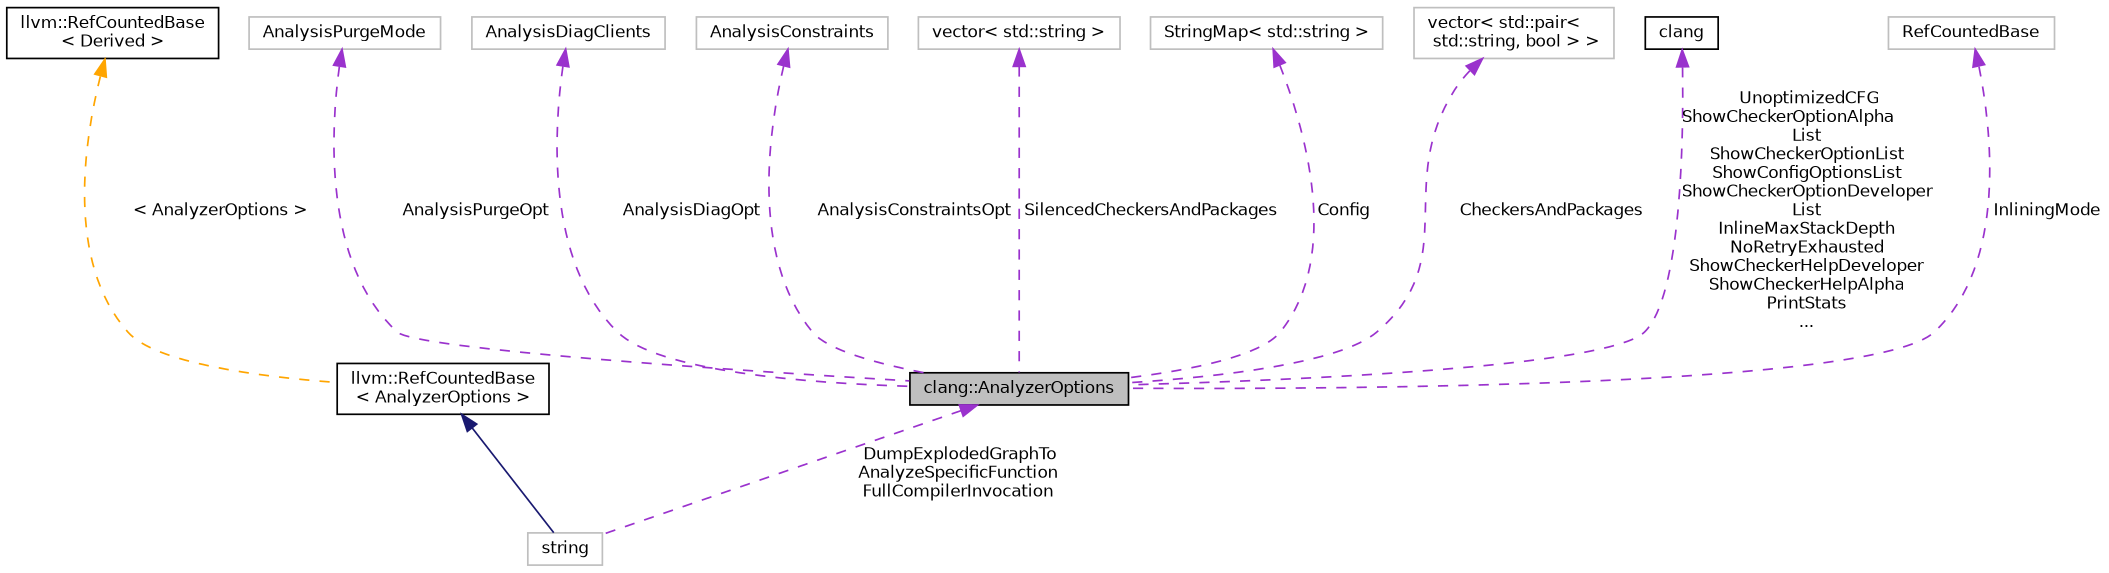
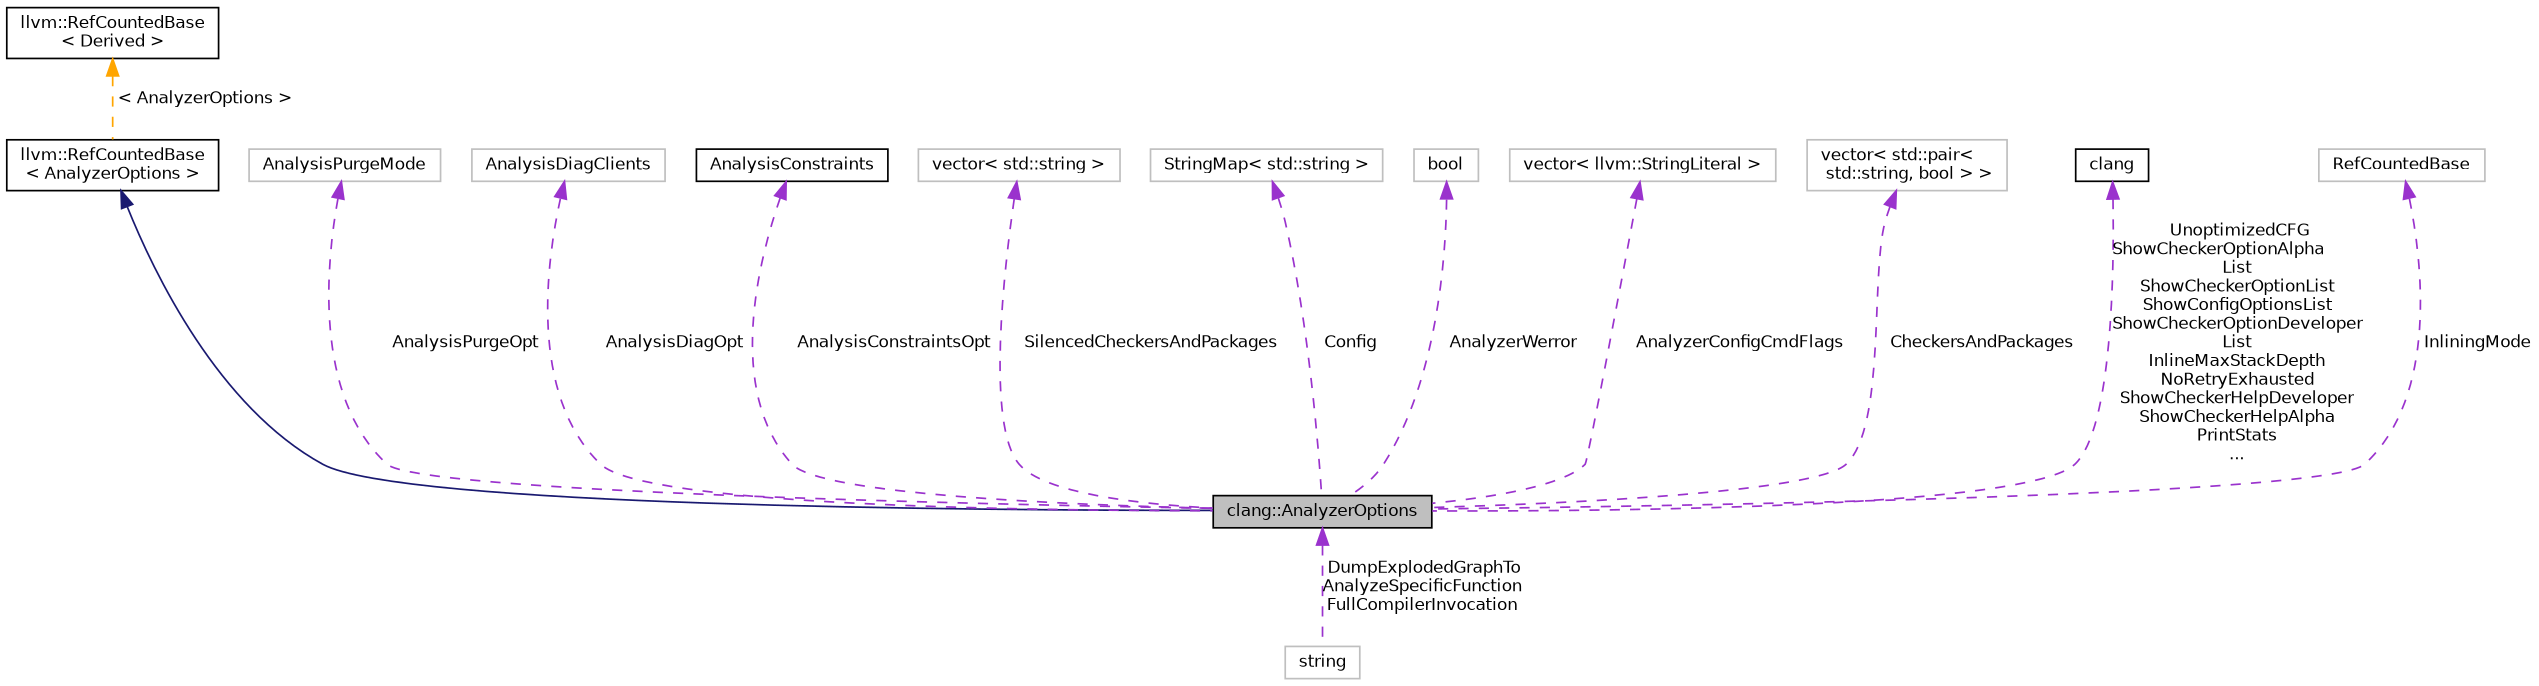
(792, 33) -> (792, 165)
none -> (1446, 165)
none -> (1643, 165)
(513, 480) -> (449, 488)
